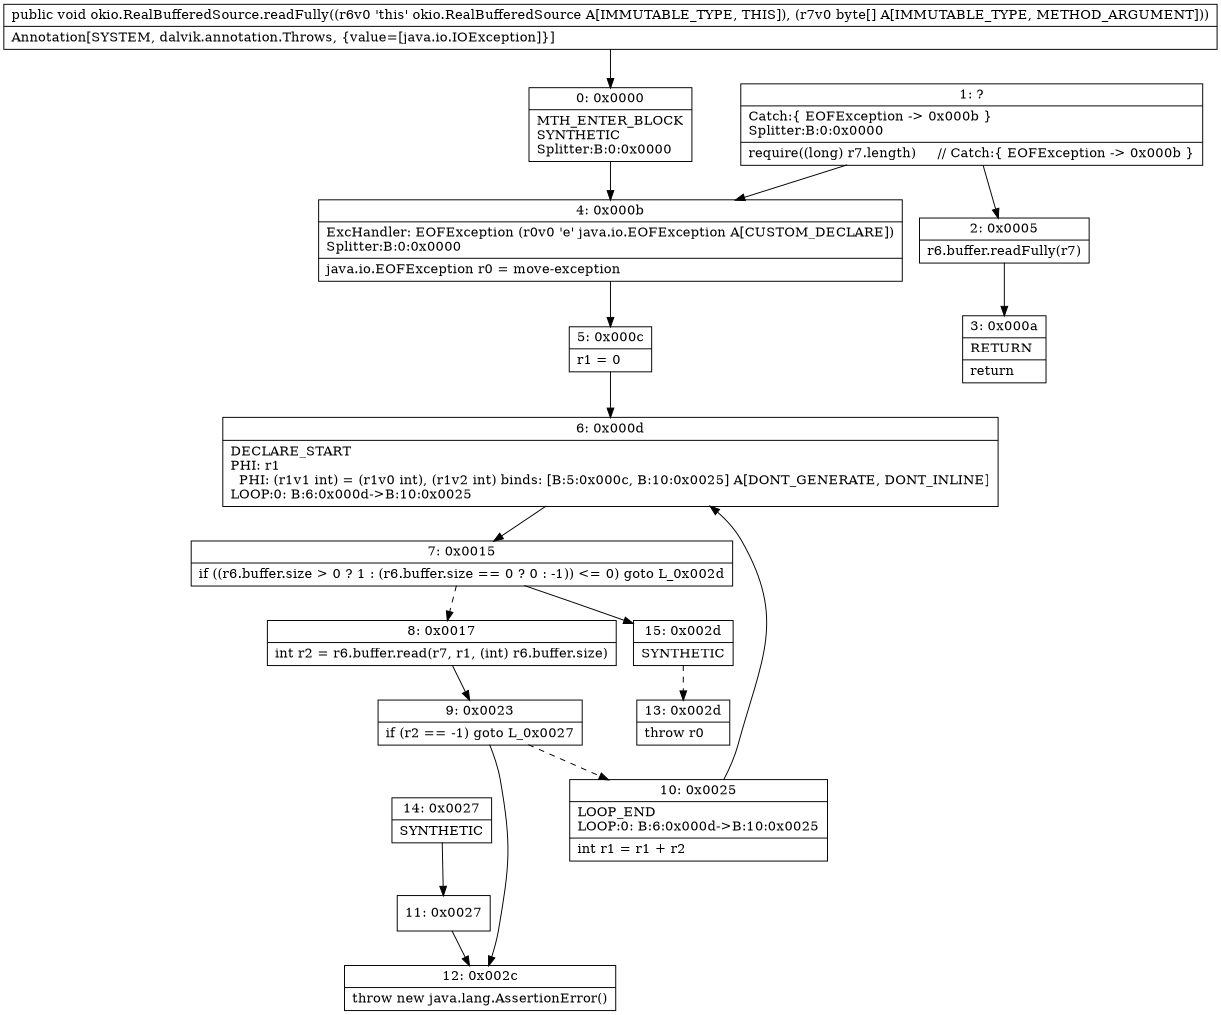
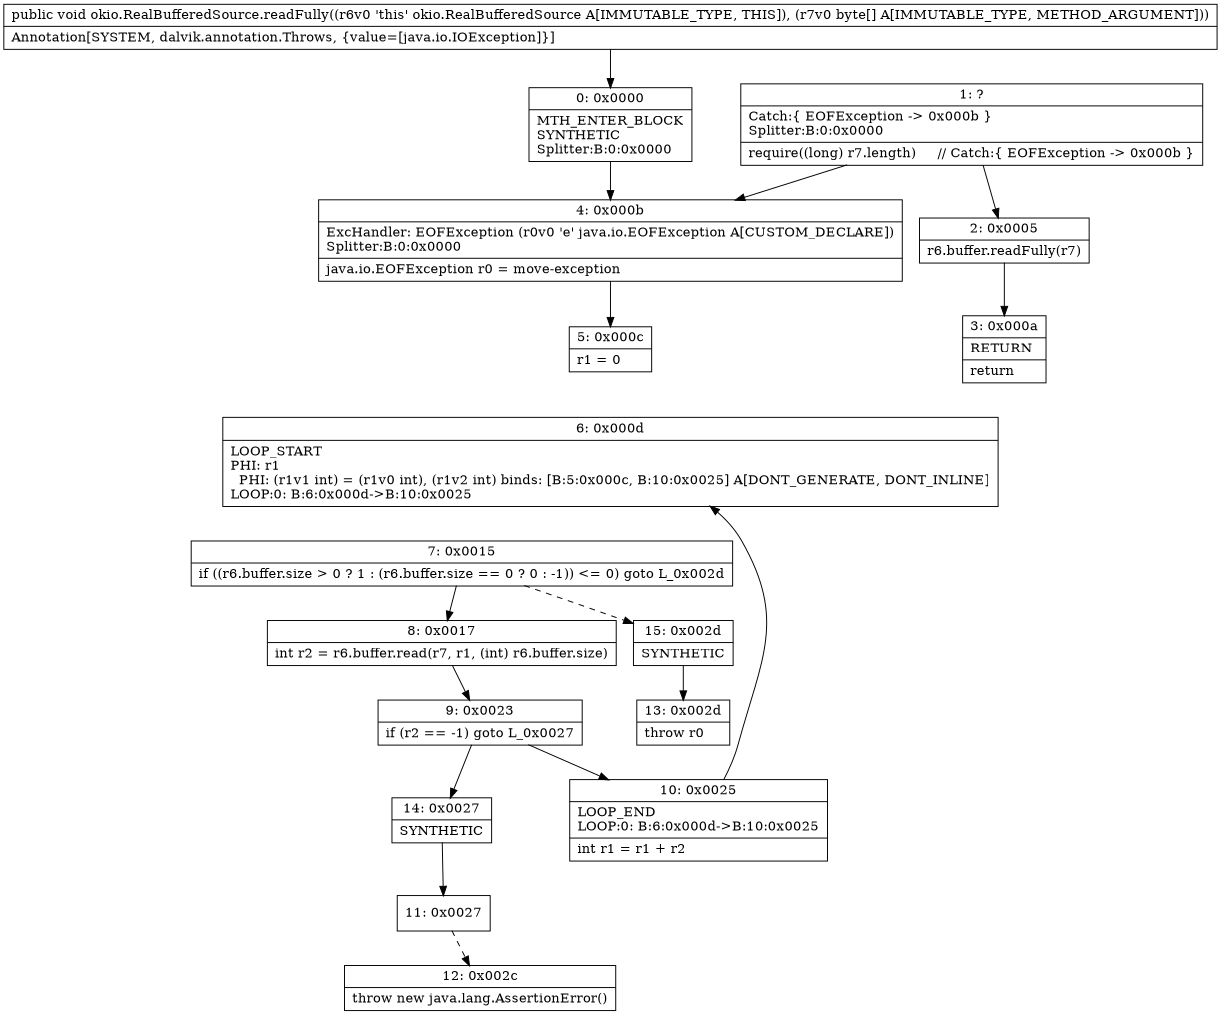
(610, 390) -> none
(291, 451) -> (276, 451)
(524, 521) -> none
(453, 599) -> (453, 599)
(574, 603) -> (574, 603)
(683, 678) -> (683, 678)
(564, 760) -> (564, 760)
(508, 850) -> (463, 767)
(459, 944) -> (459, 944)
